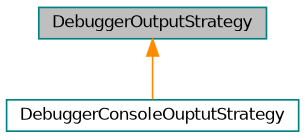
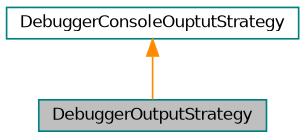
(153, 78) -> (153, 78)
